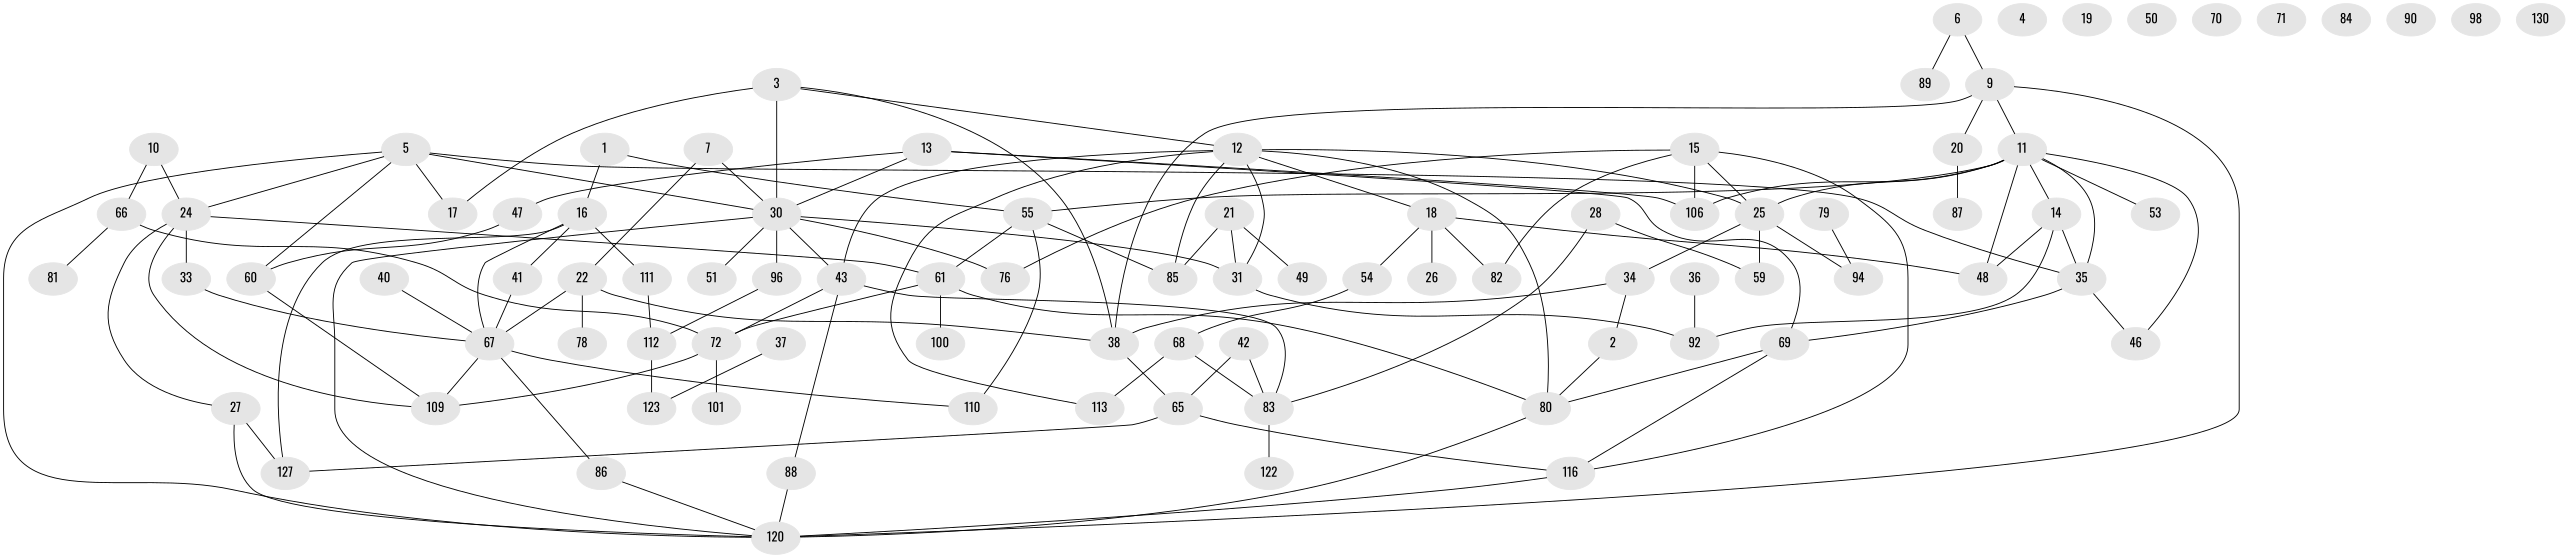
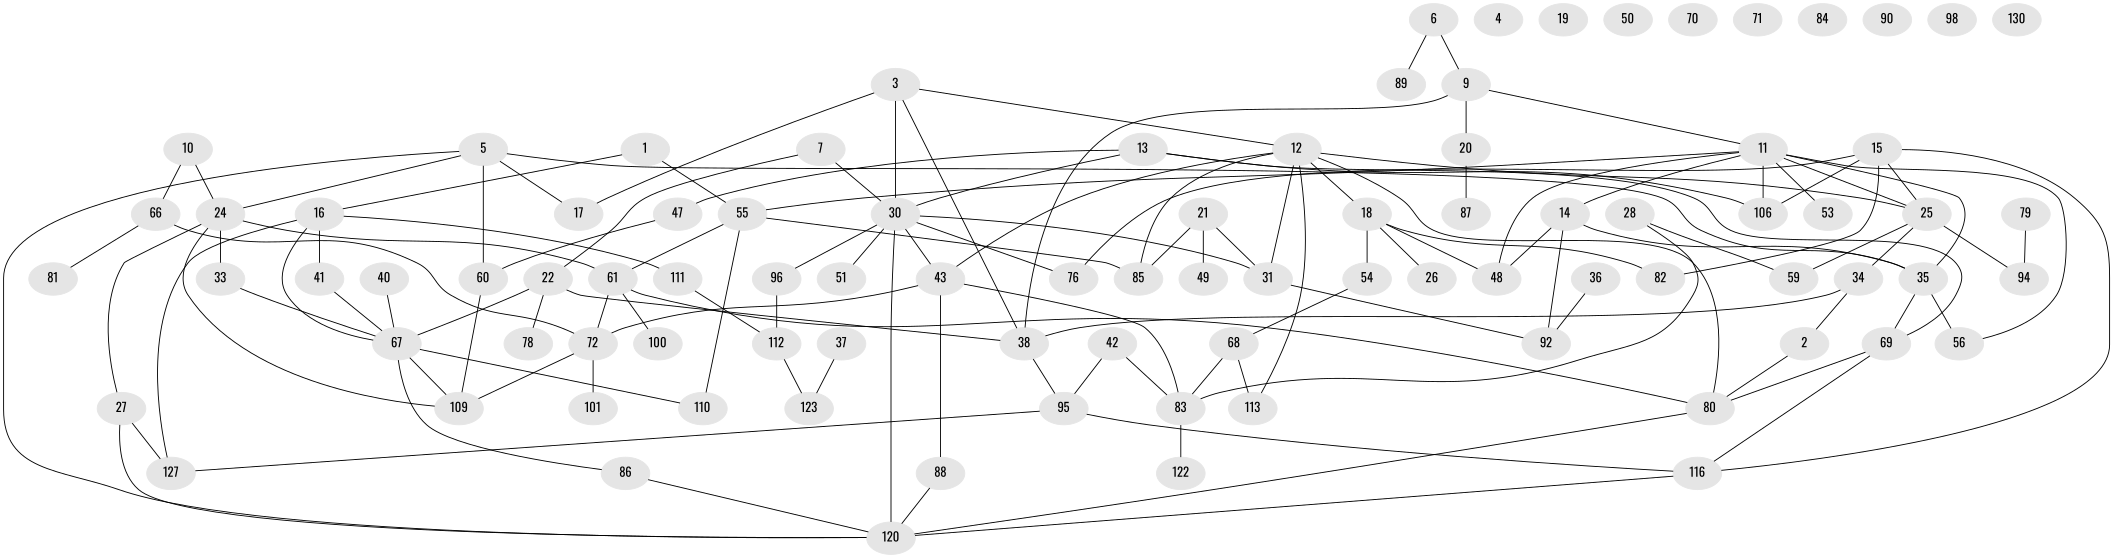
(583, 180) -> none
(2136, 344) -> (1959, 344)
(1178, 409) -> (1064, 409)
(1762, 486) -> none
